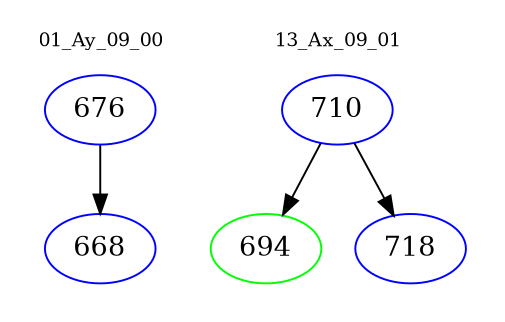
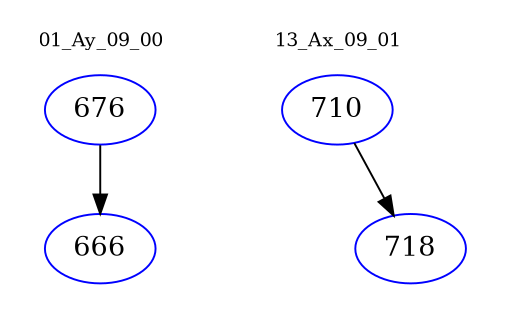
(100, 249) -> (100, 249)
(266, 249) -> none
